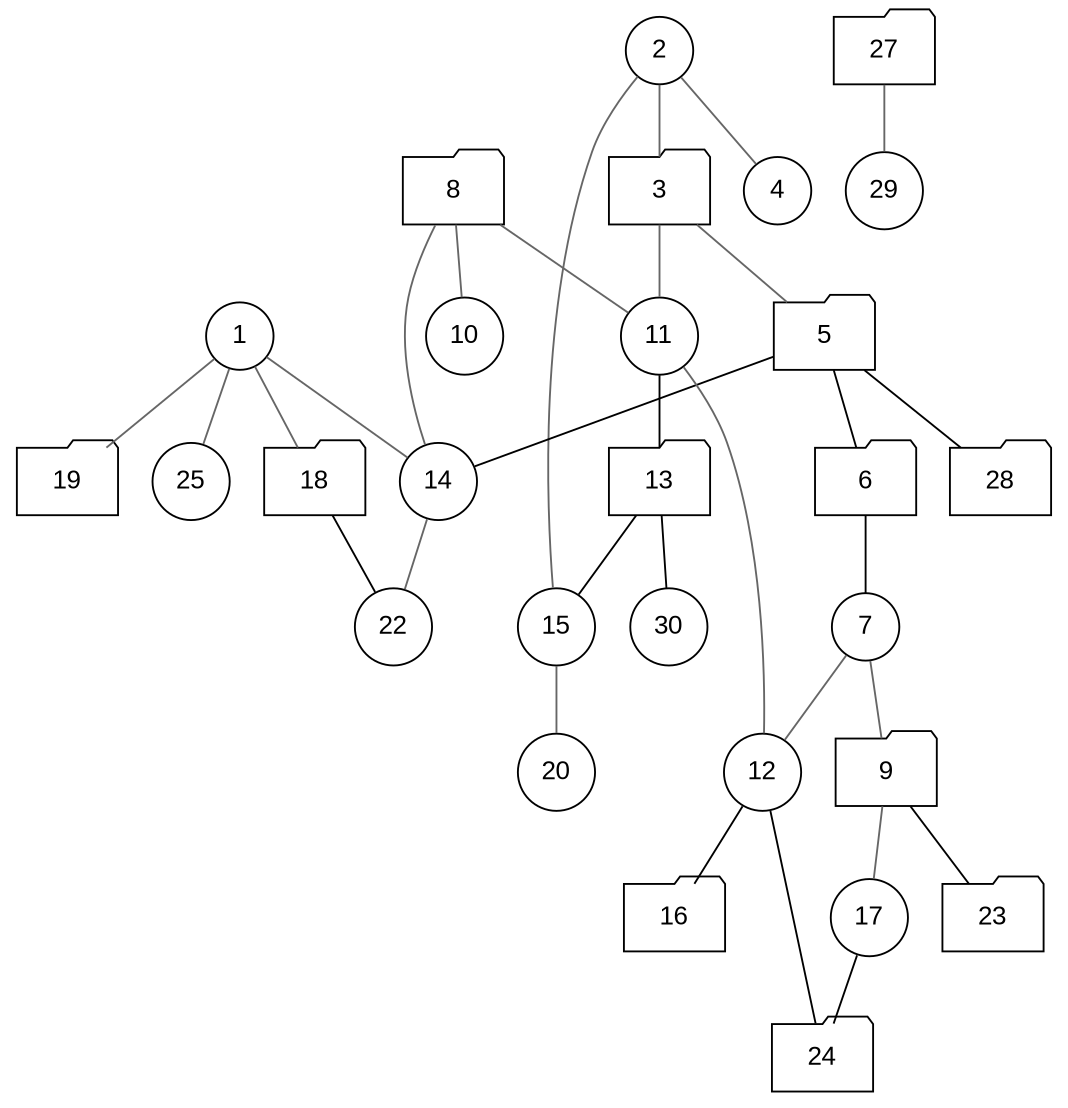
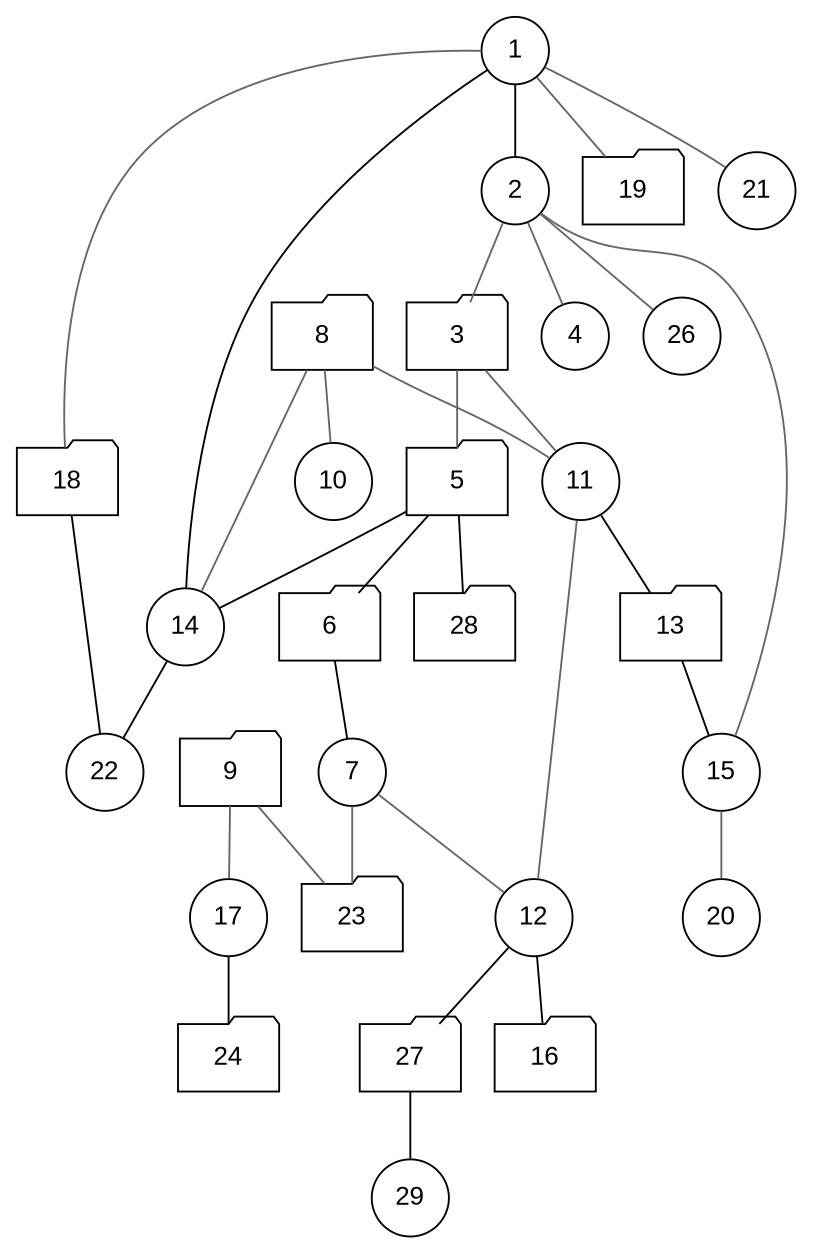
(884, 118) -> (410, 1125)
none -> (515, 121)
none -> (682, 336)
(337, 407) -> (262, 286)
(191, 481) -> (757, 191)
(416, 554) -> (145, 700)
(669, 627) -> none
(876, 700) -> (352, 845)
(940, 845) -> (291, 845)
(793, 917) -> (474, 986)
